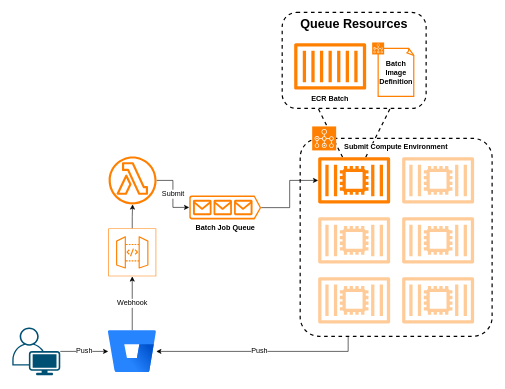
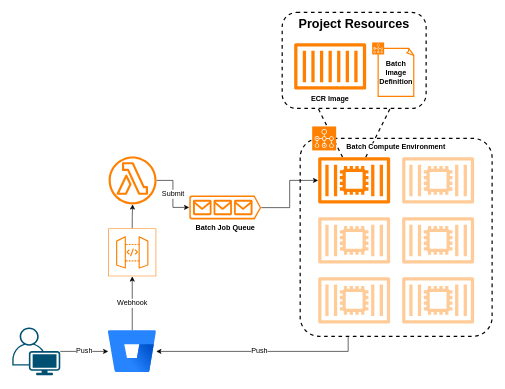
(354, 24) -> (354, 24)
(330, 98) -> (330, 98)
(396, 146) -> (396, 146)
